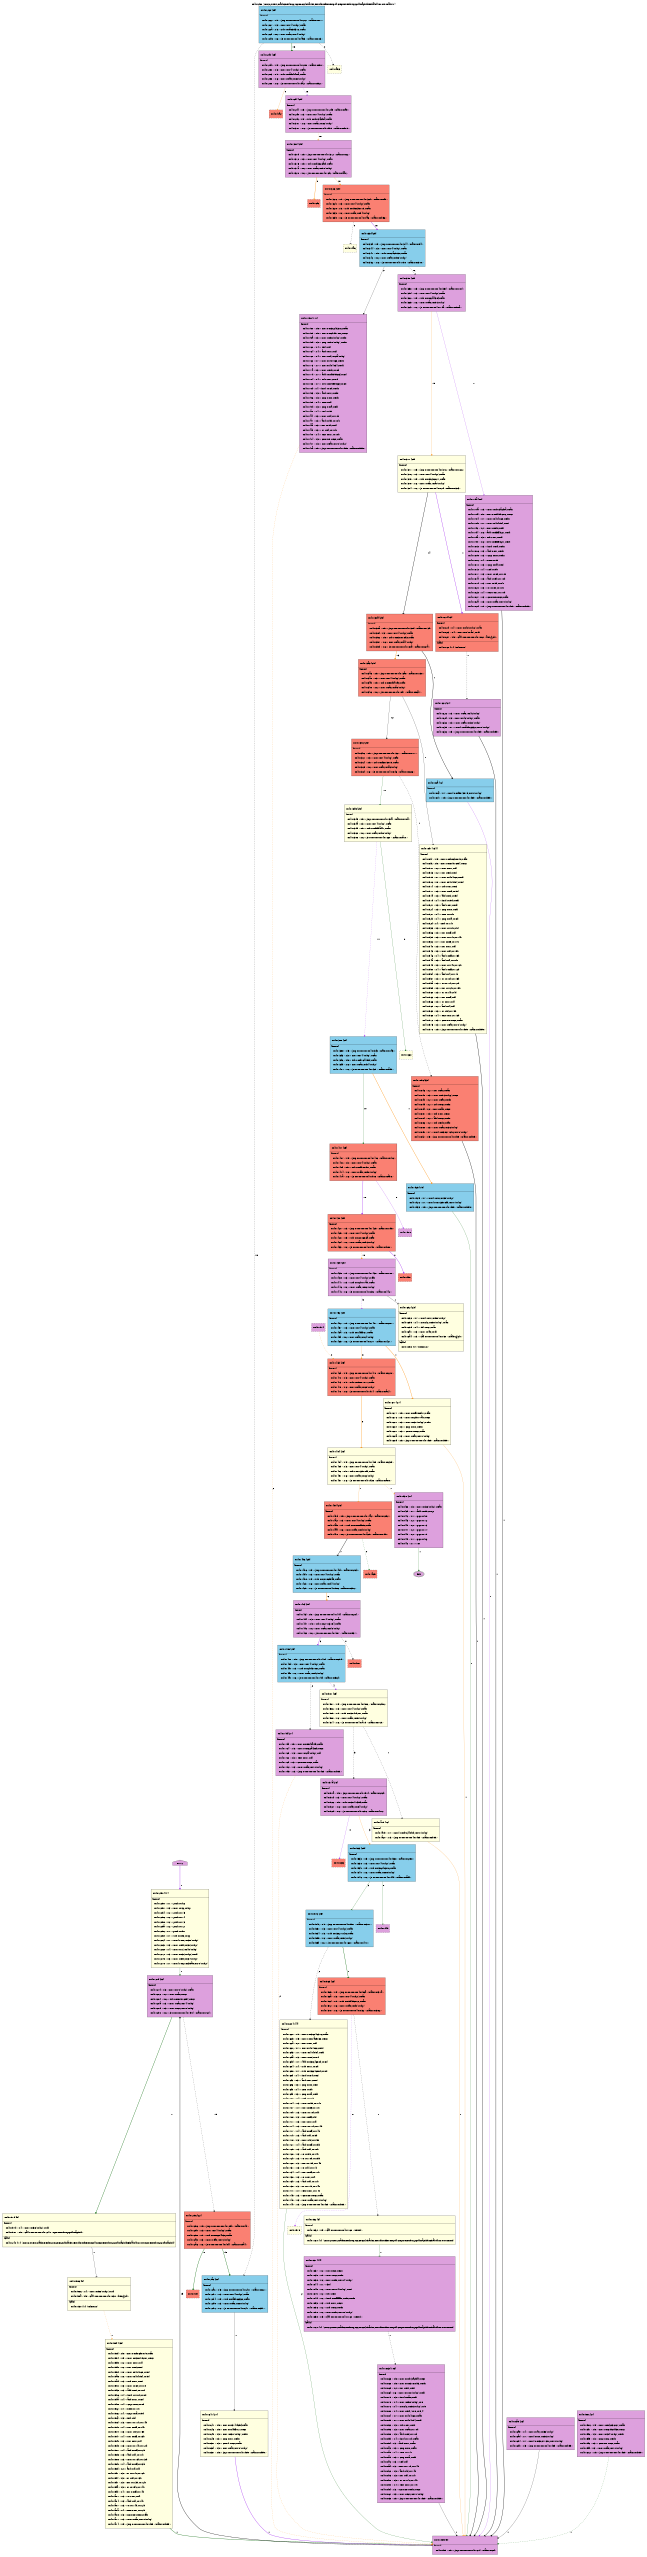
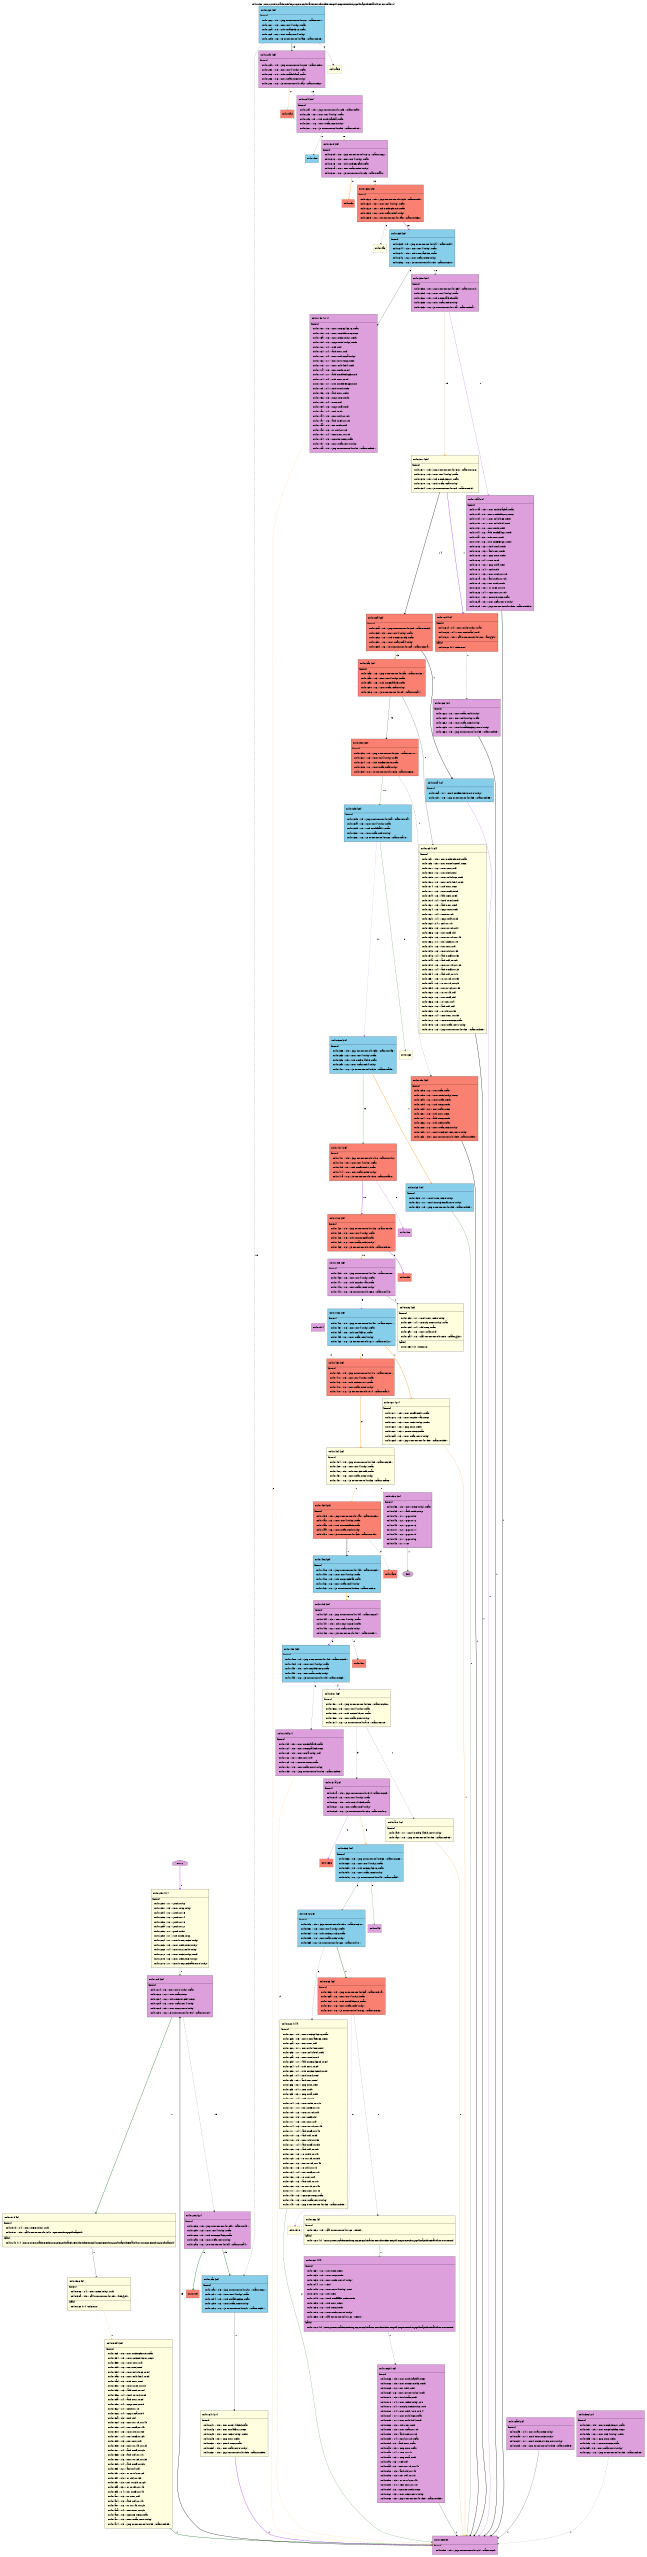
none -> (312, 159)
(378, 823) -> (378, 823)
(217, 2230) -> (217, 2230)
